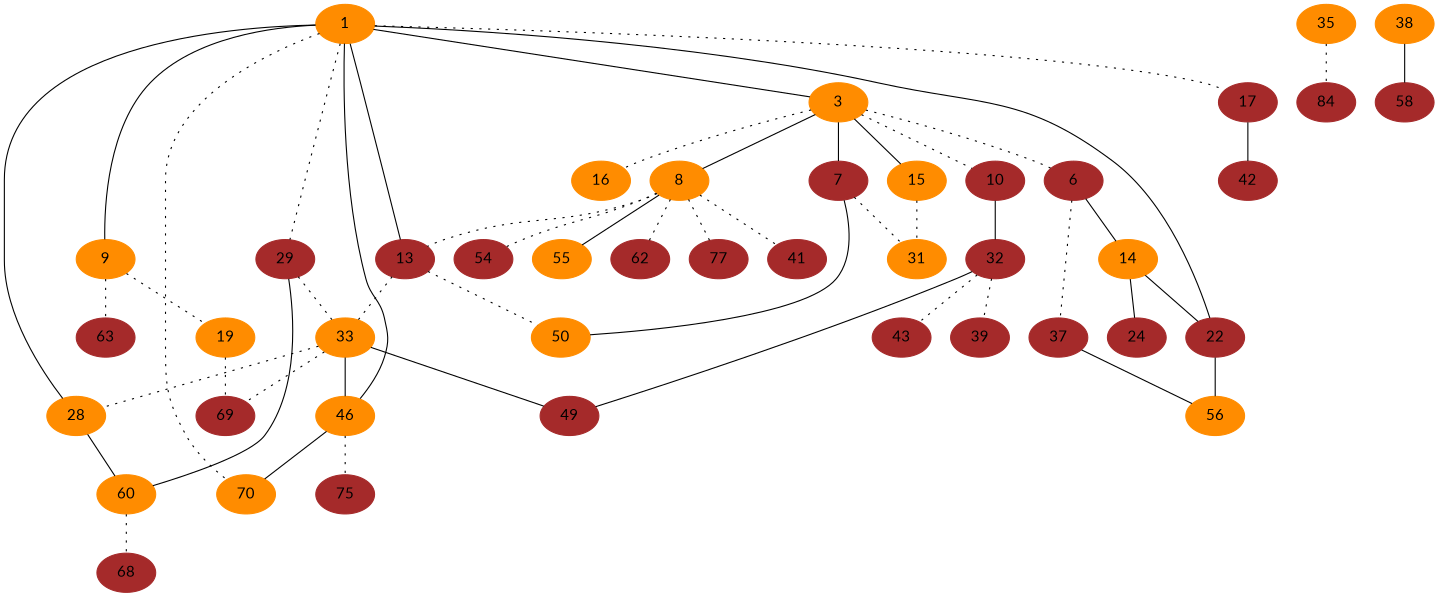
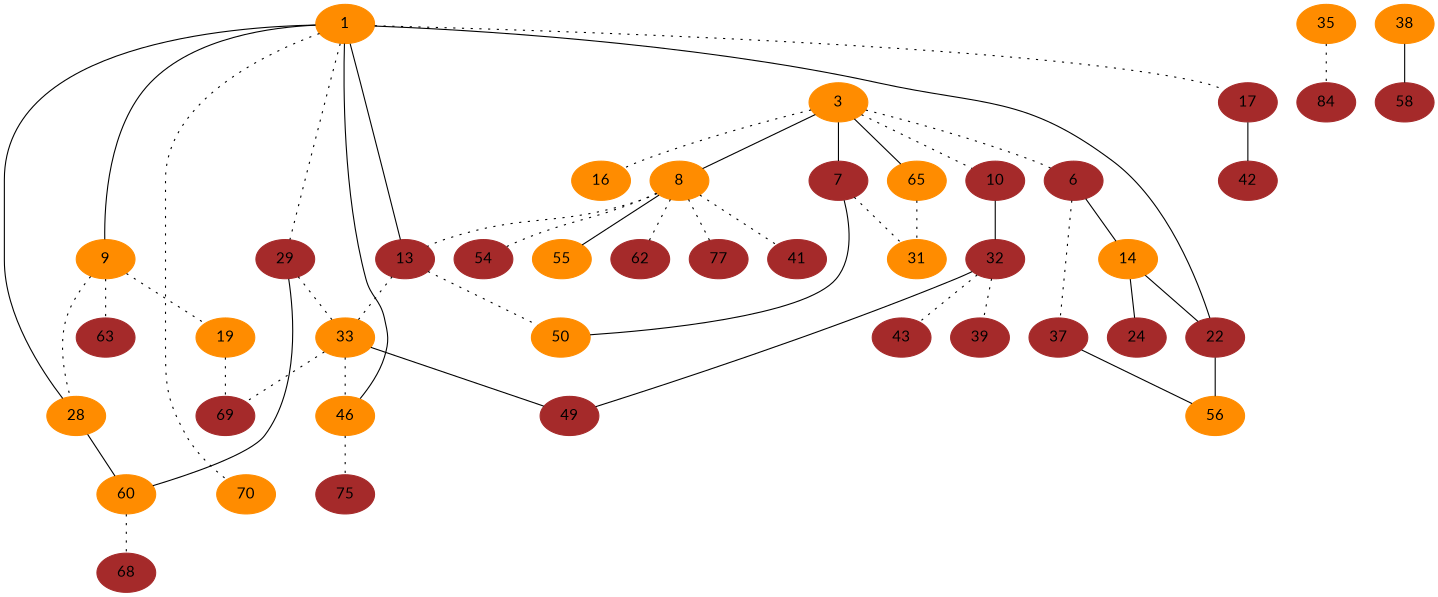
(592, 63) -> none
(917, 181) -> (917, 181)
(211, 377) -> (63, 333)
(345, 377) -> (345, 377)
(296, 455) -> none
